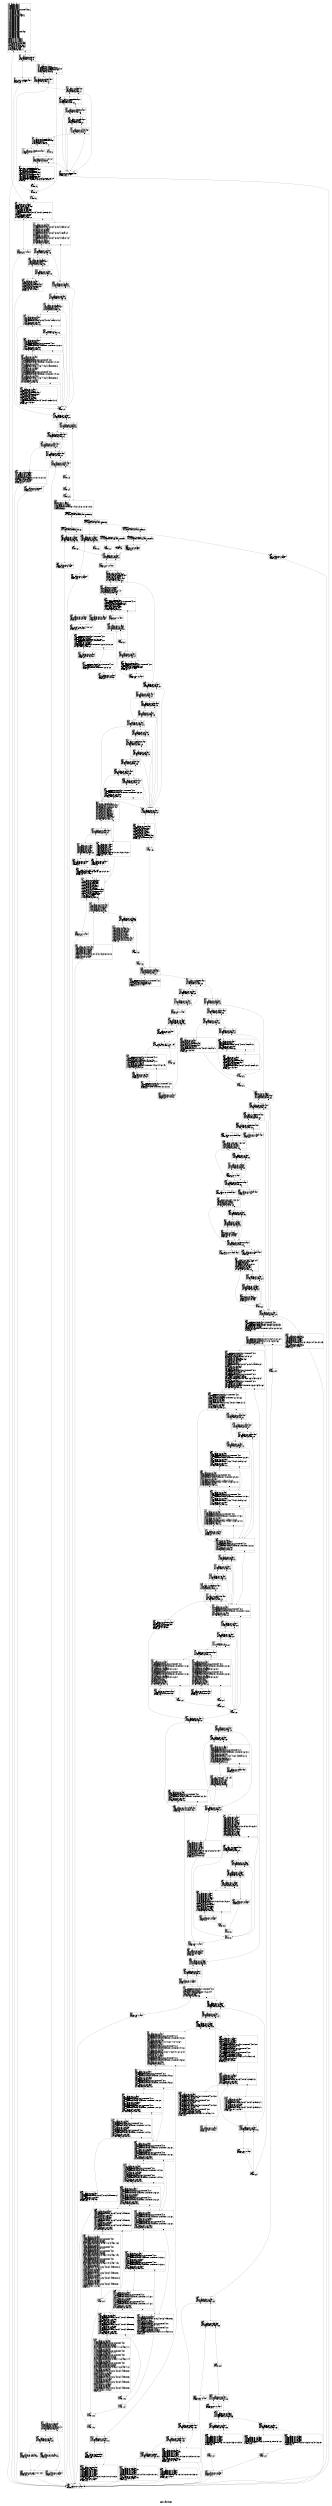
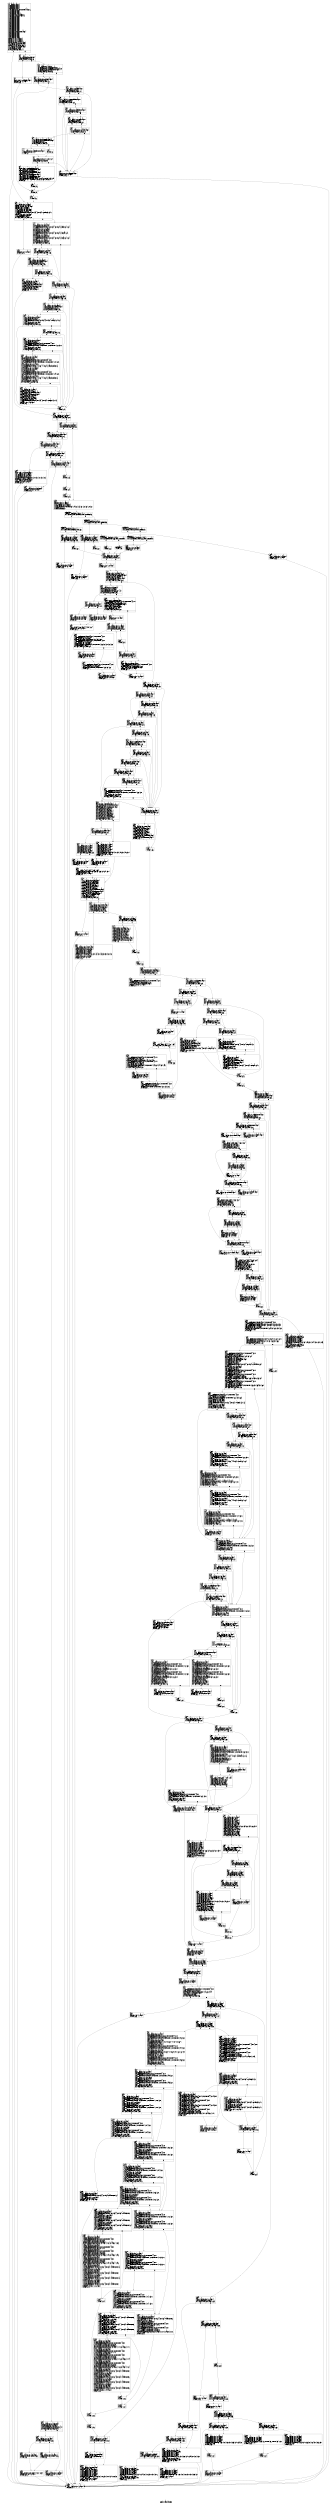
none -> (93, 605)
